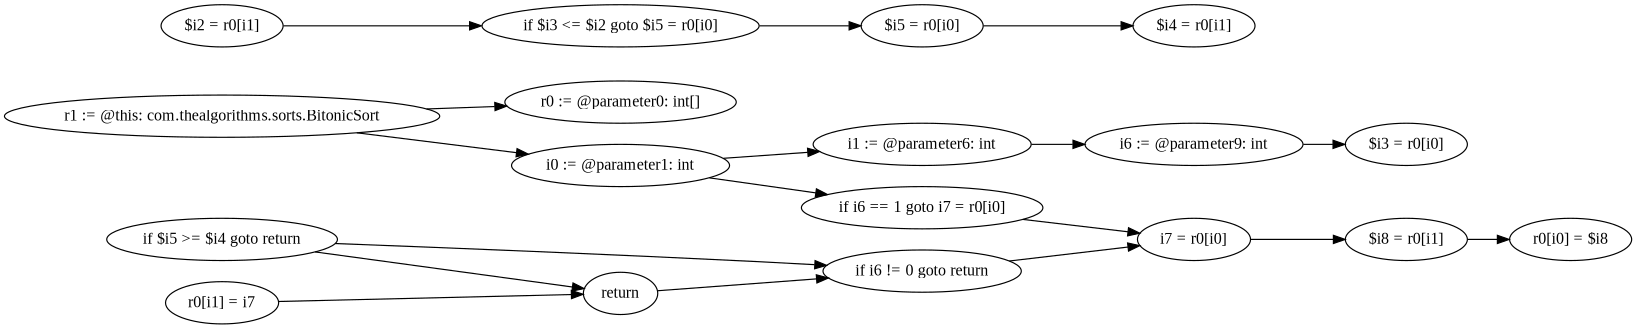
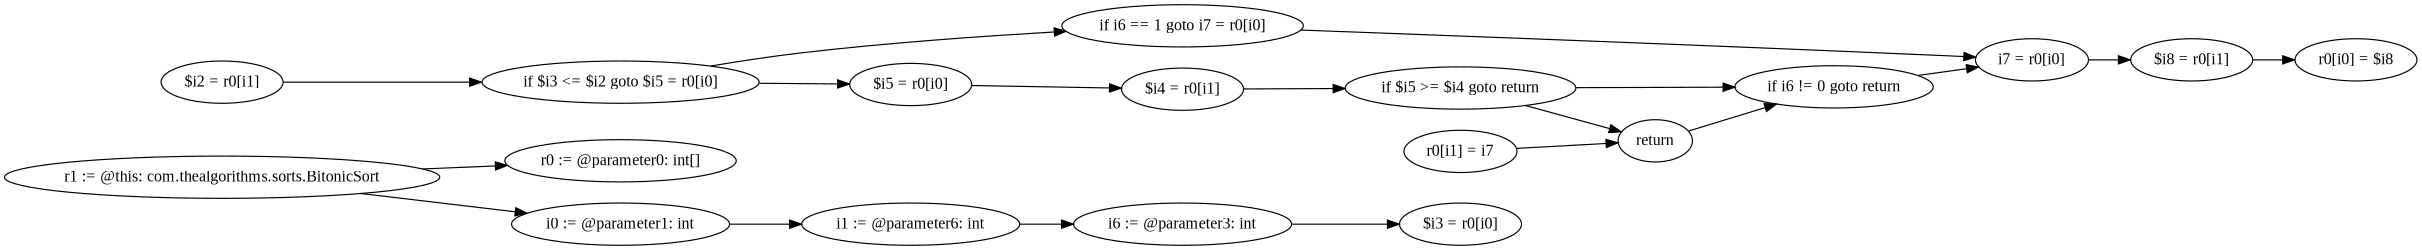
none -> (1289, 89)
(1194, 144) -> (1183, 224)
(763, 185) -> (882, 45)
